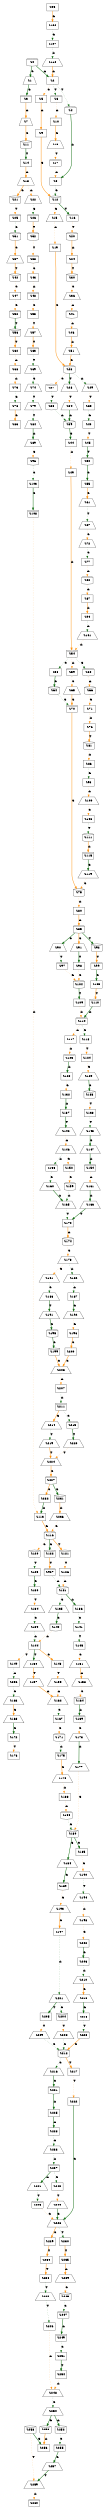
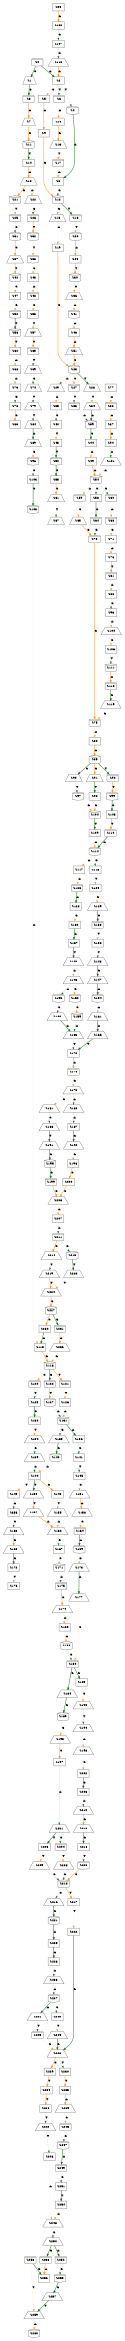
(91, 397) -> (57, 397)
(87, 544) -> none
(50, 1572) -> (50, 1402)
